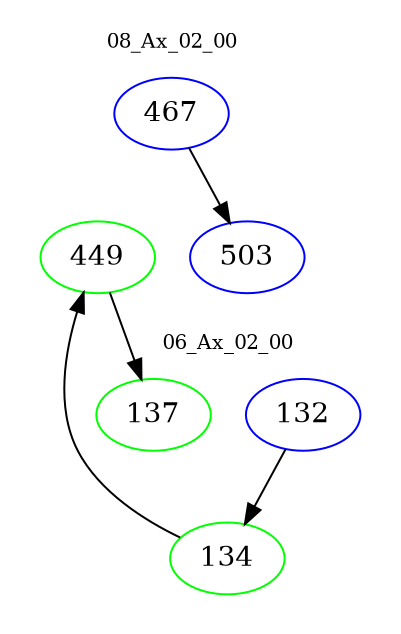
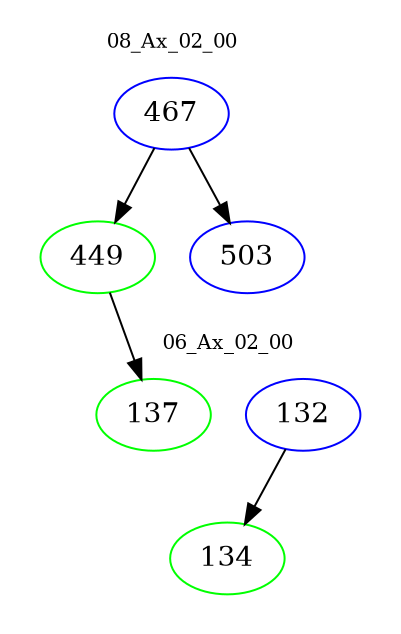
(68, 421) -> (140, 176)
